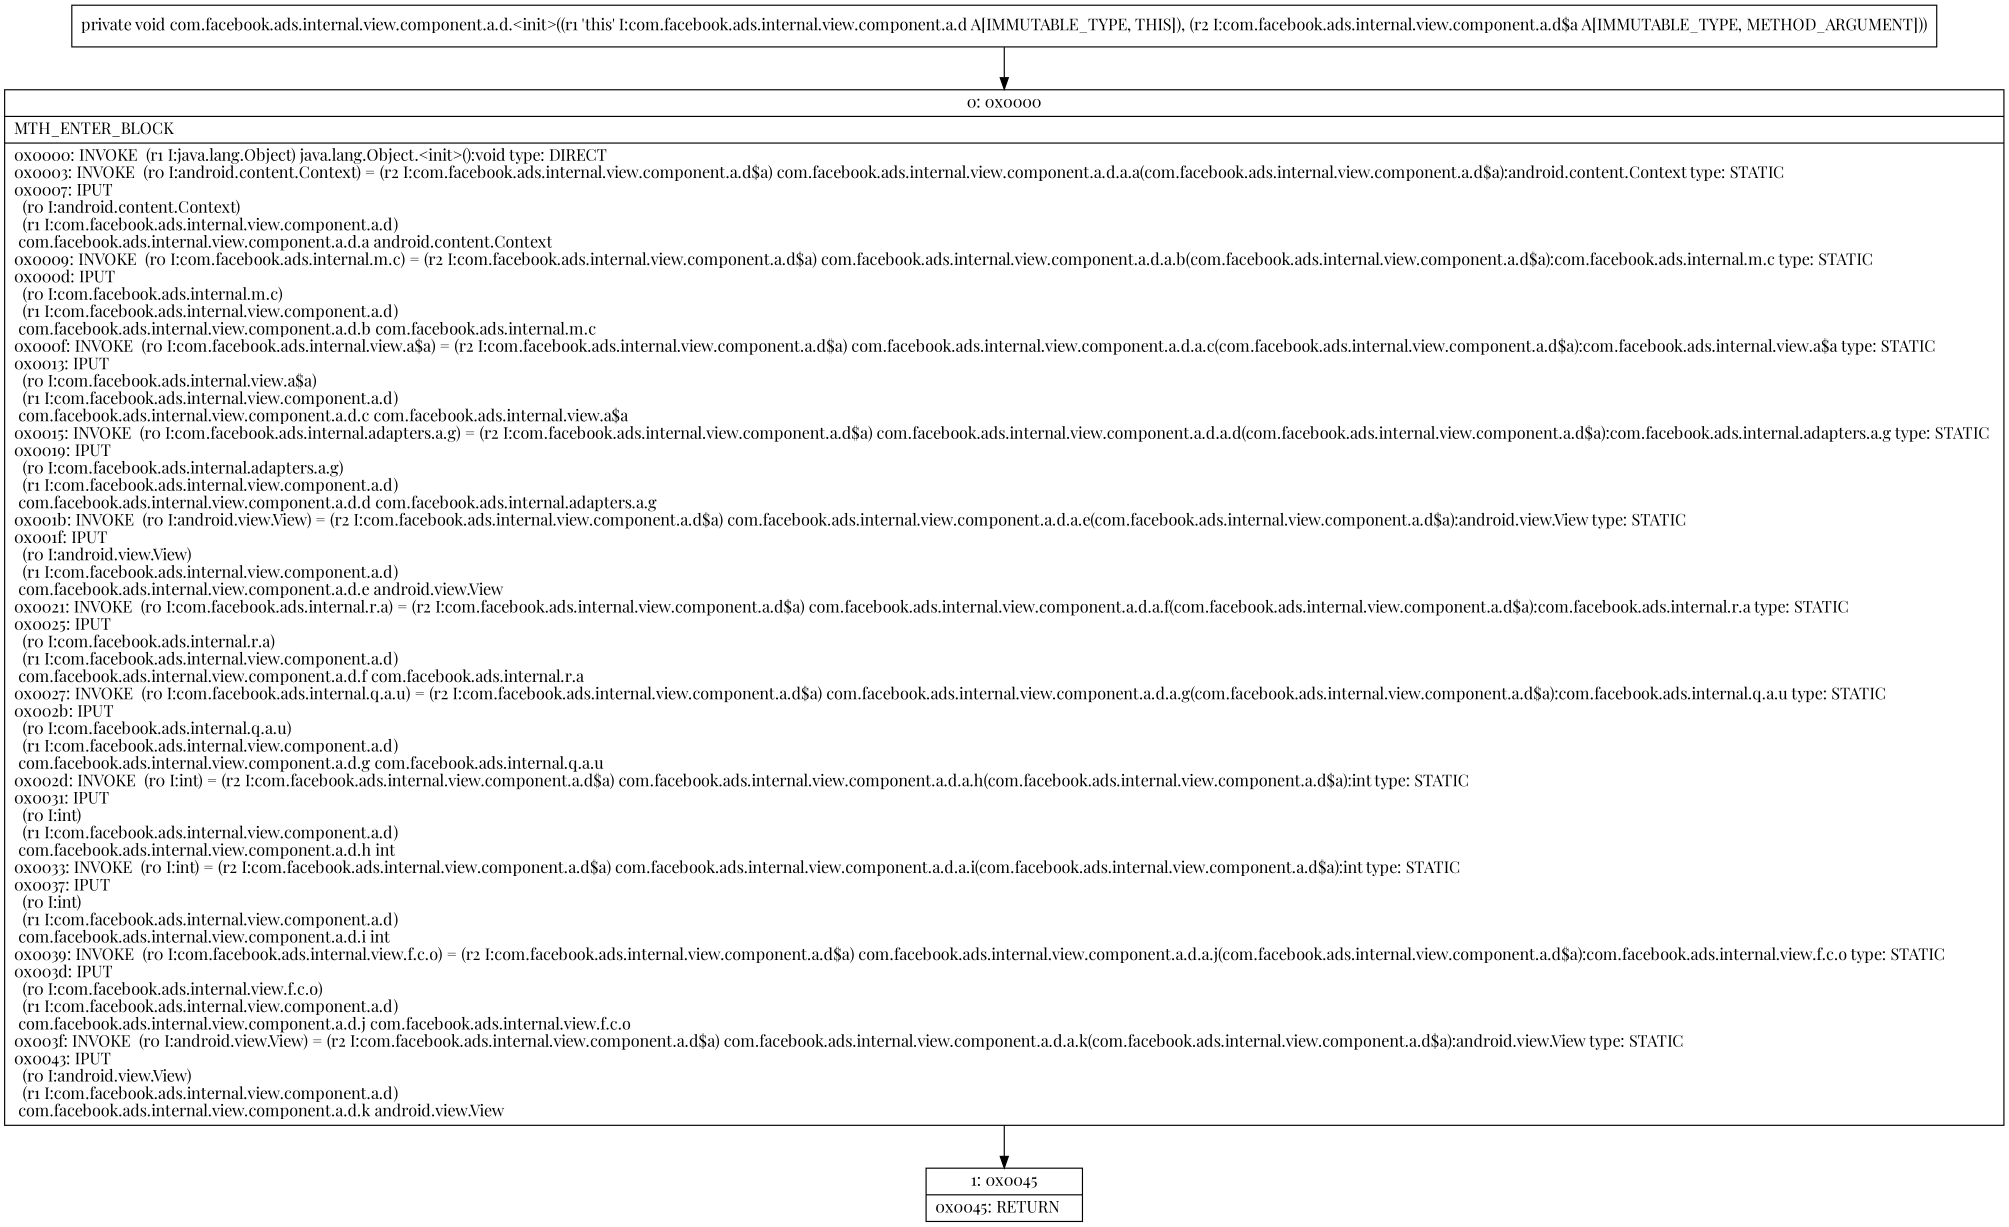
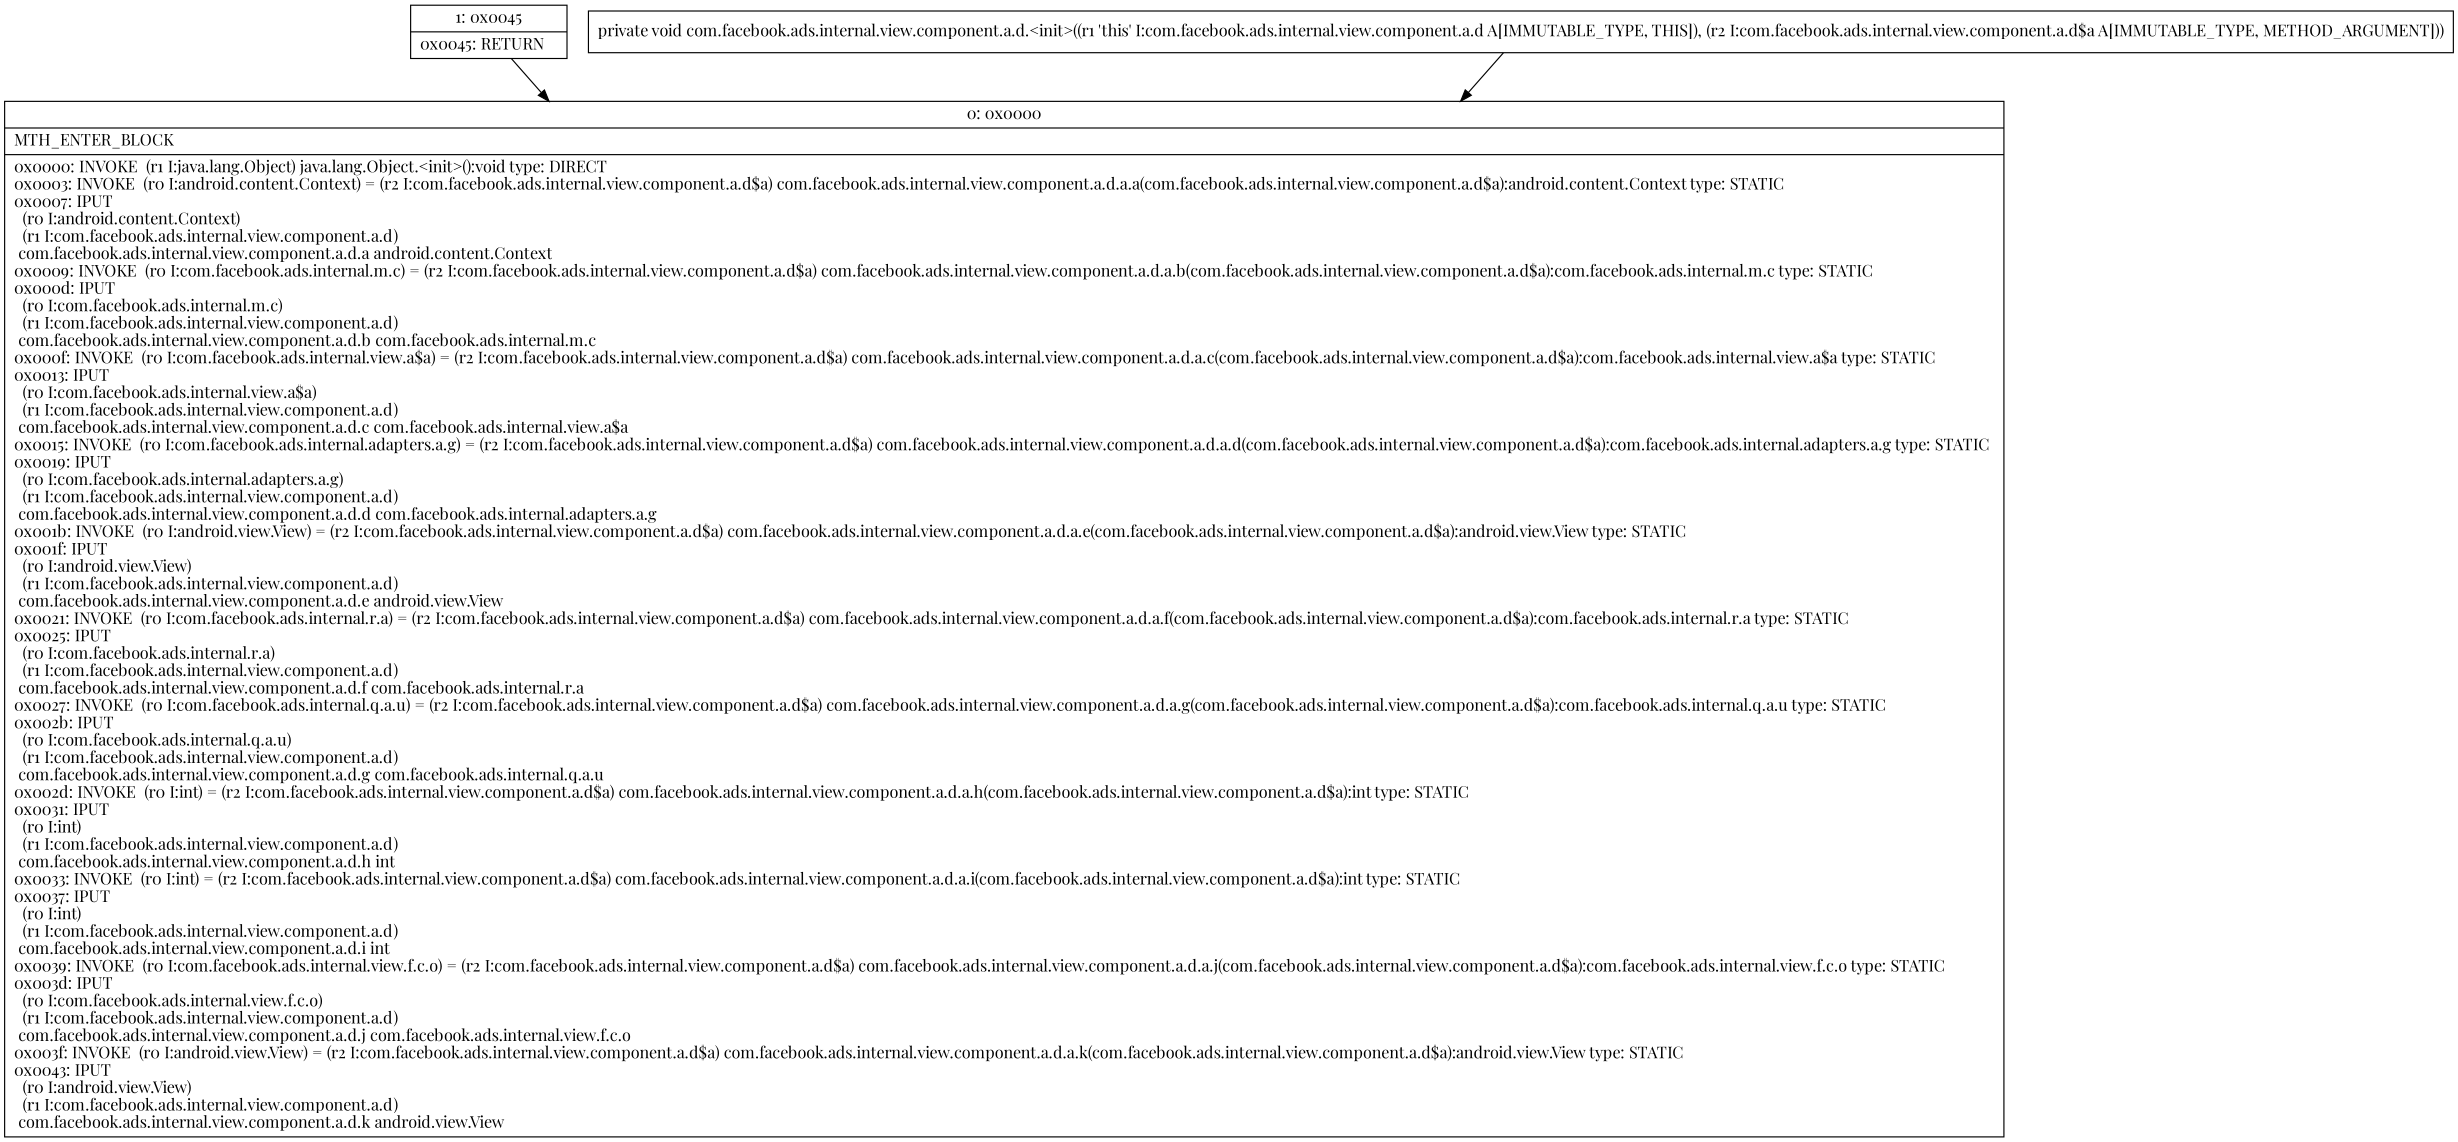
(1004, 1141) -> (526, 75)
